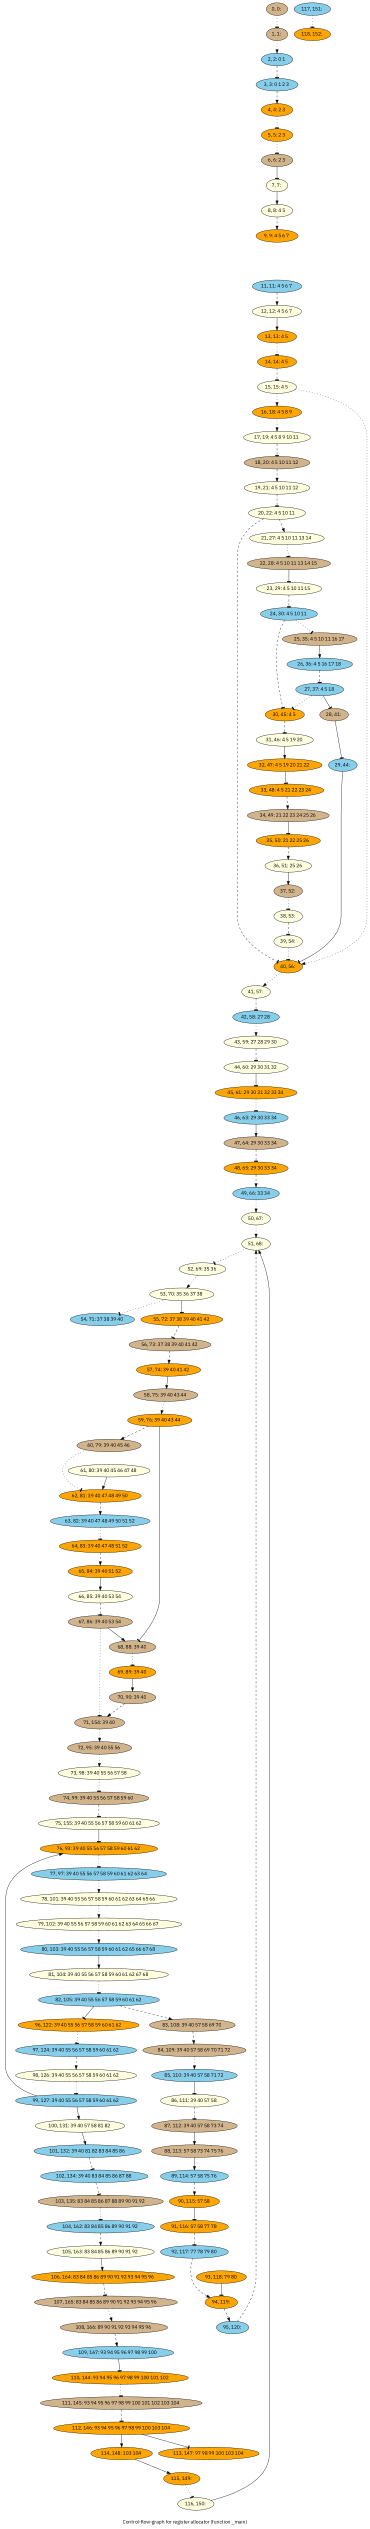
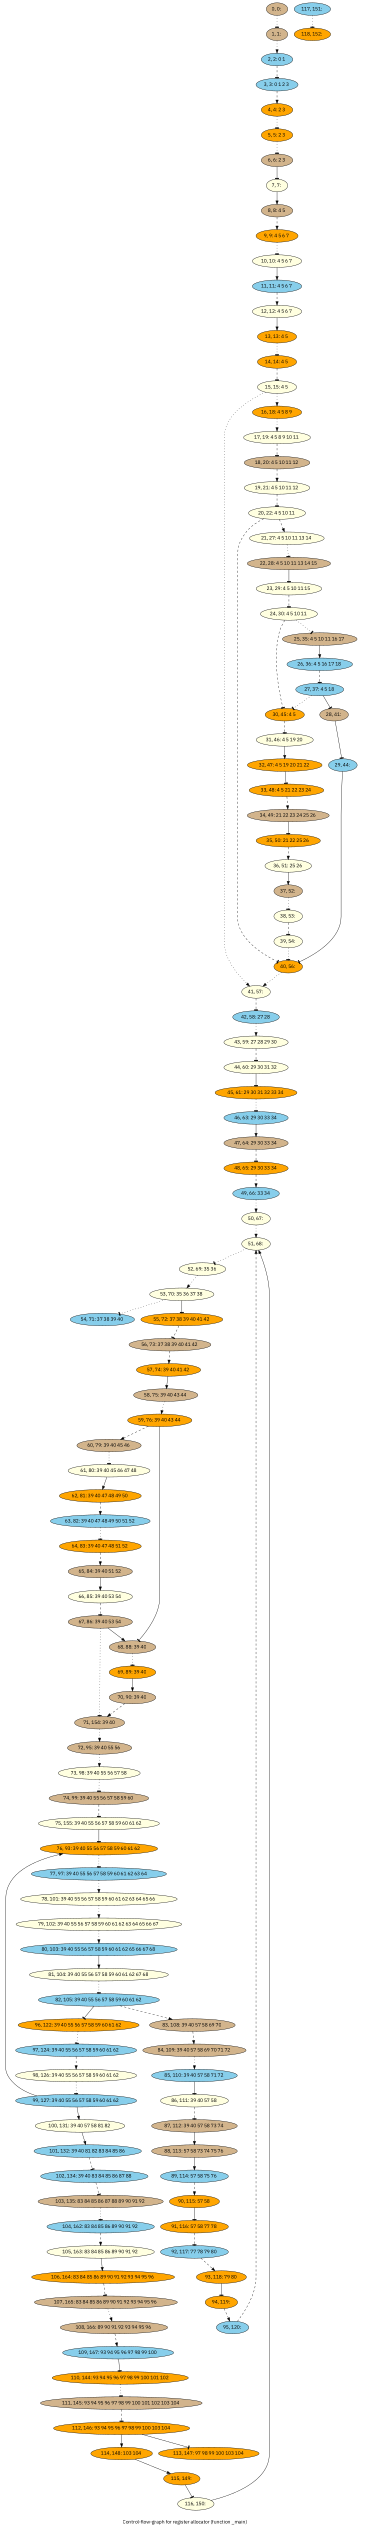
(277, 211) -> (277, 211)
none -> (277, 261)
(289, 614) -> (289, 614)
(367, 672) -> (224, 682)
(63, 1468) -> (109, 1457)
(100, 1572) -> (100, 1572)
(192, 2280) -> (207, 2263)
(188, 2491) -> (188, 2491)
